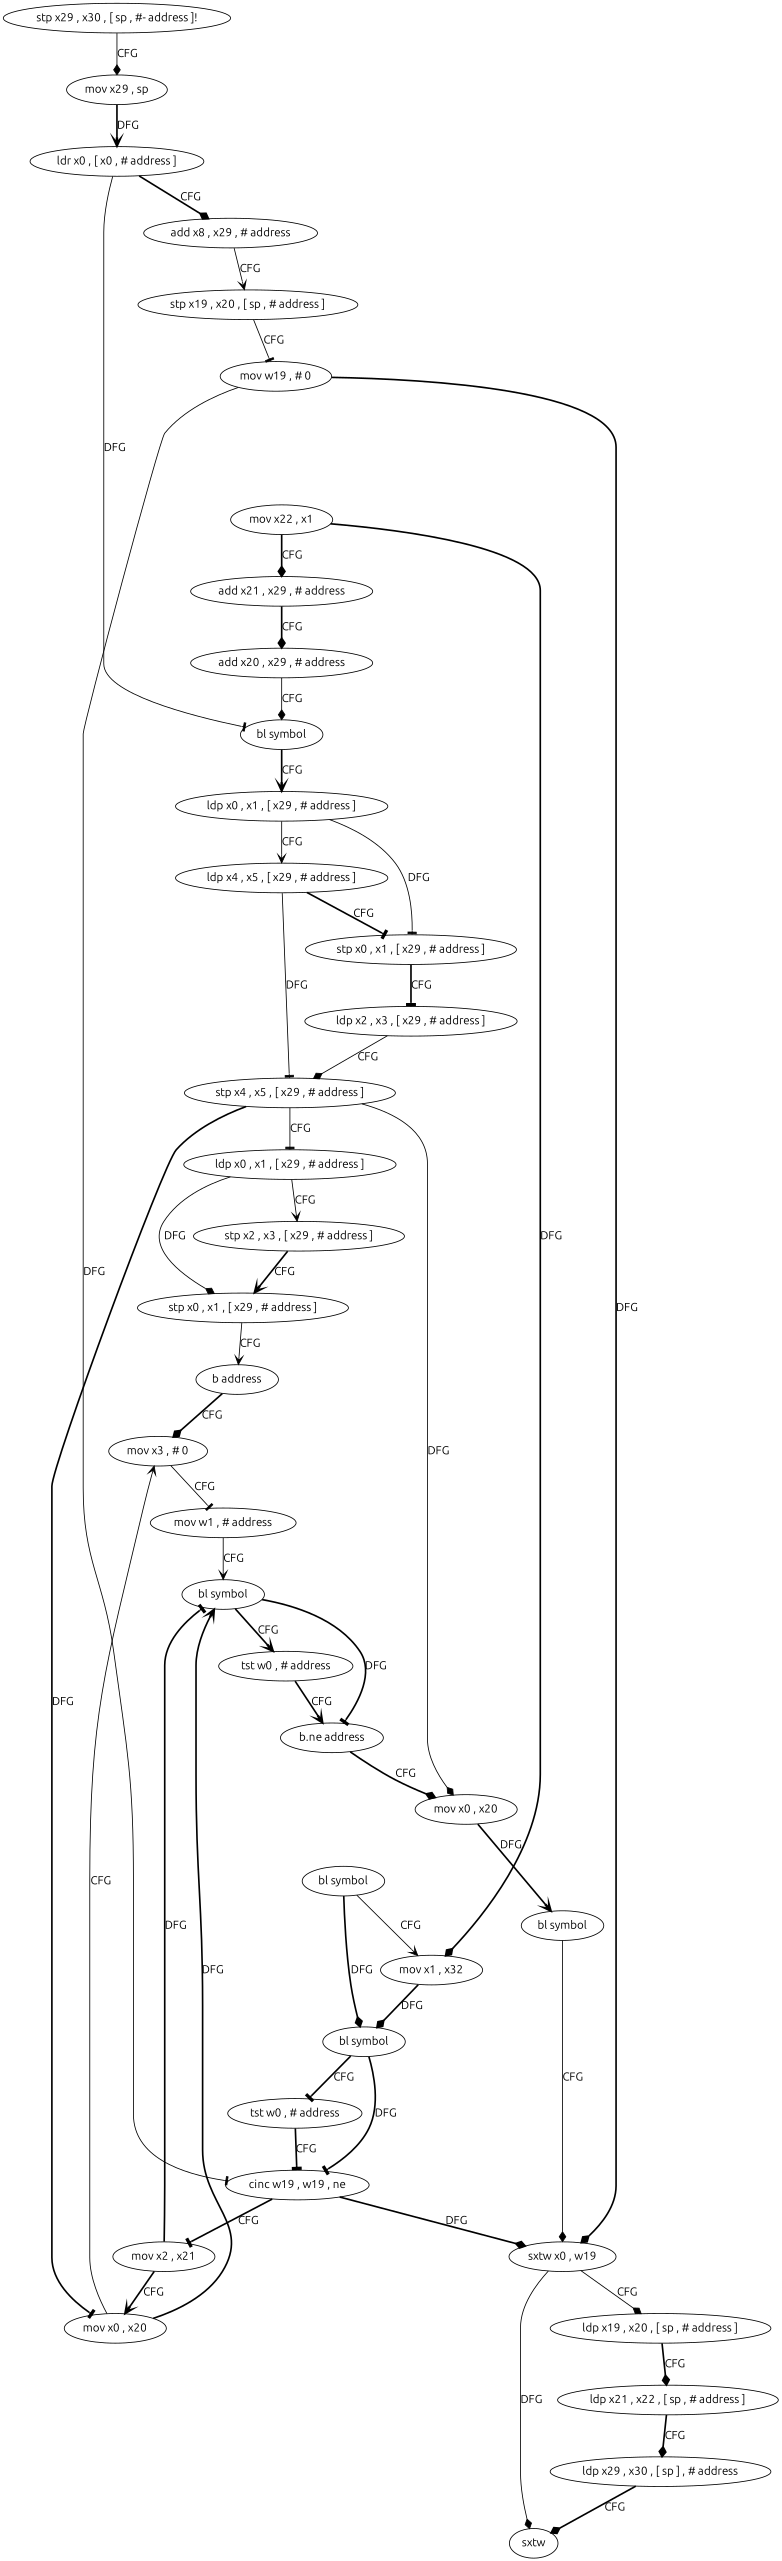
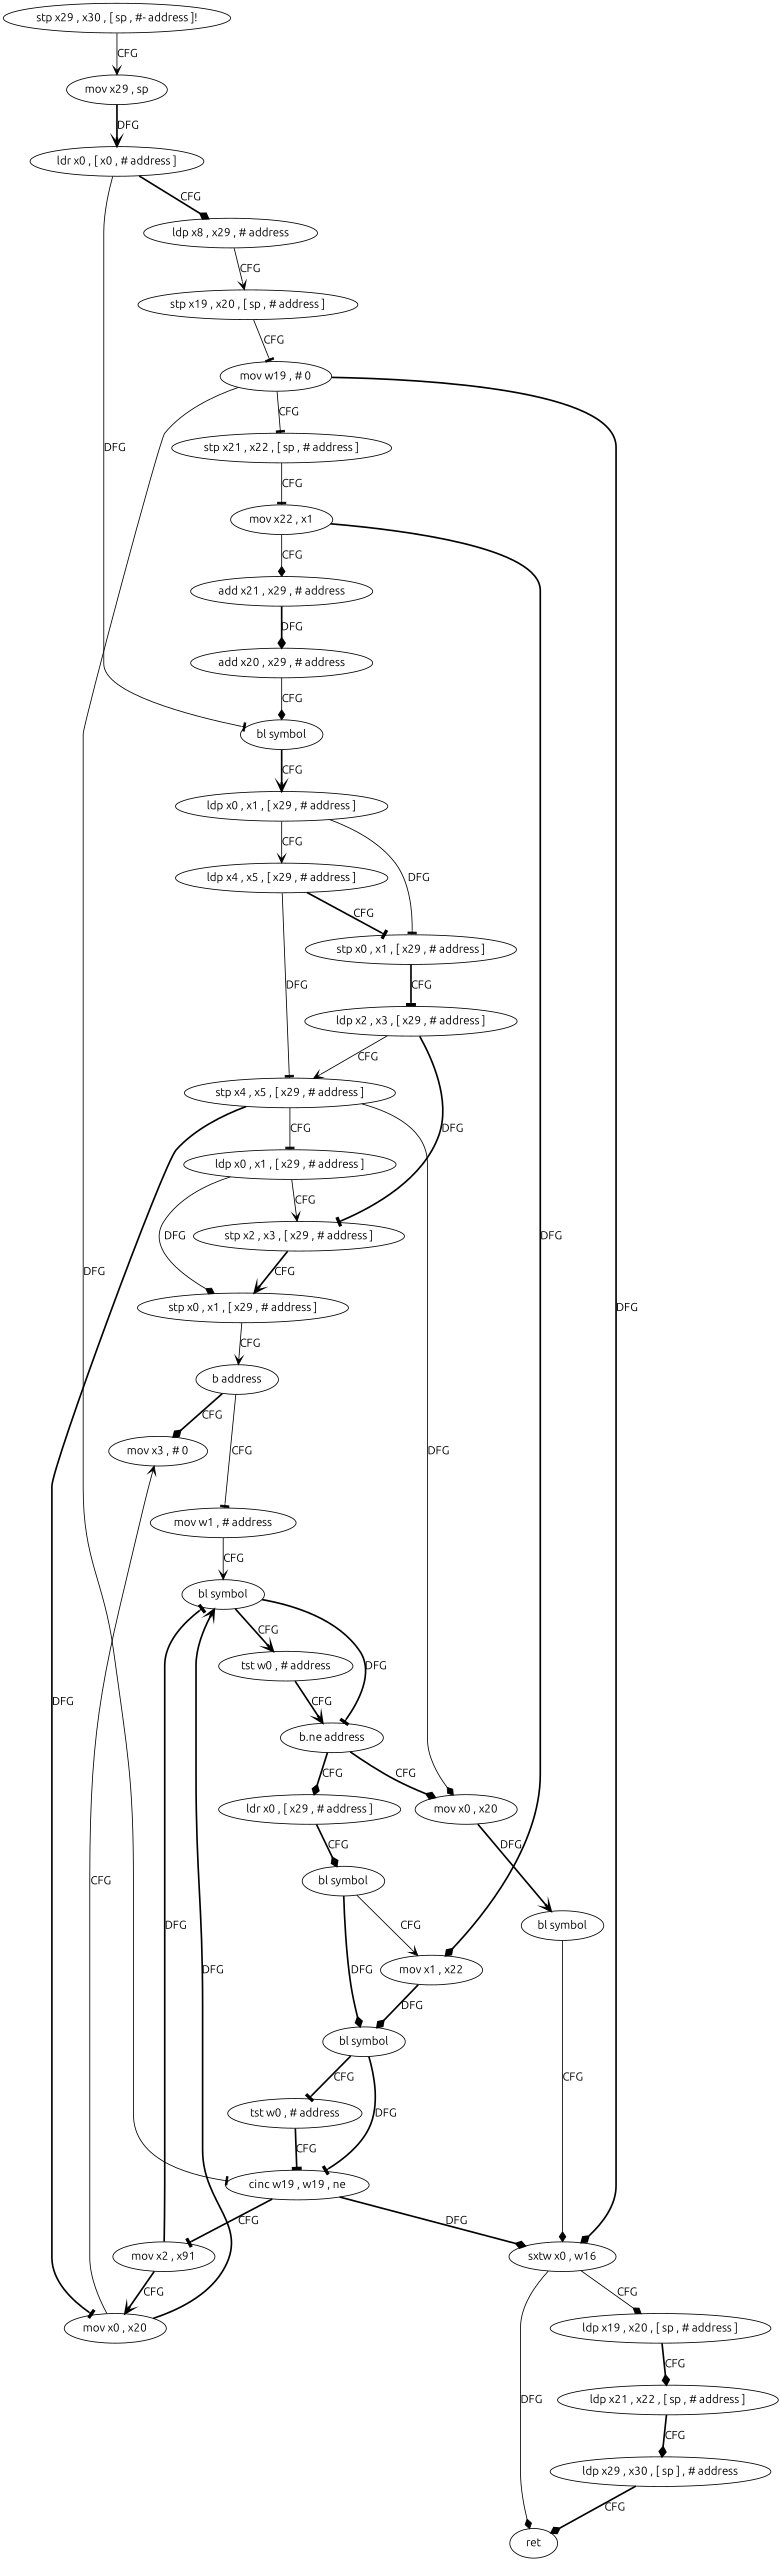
(117, 50) -> (117, 50)
(231, 233) -> (231, 233)
none -> (282, 448)
(282, 551) -> (282, 551)
(292, 627) -> (292, 627)
(354, 1055) -> (354, 1055)
none -> (433, 1149)
(189, 1485) -> (230, 1449)
none -> (310, 1809)
(432, 1970) -> (432, 1970)
(164, 2257) -> (164, 2257)
(563, 2257) -> (563, 2257)
(534, 2543) -> (534, 2543)
